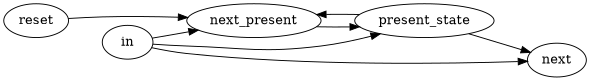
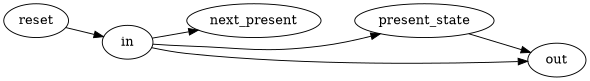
(343, 14) -> none
(123, 17) -> (80, 31)
(333, 27) -> none
(557, 60) -> (557, 60)
